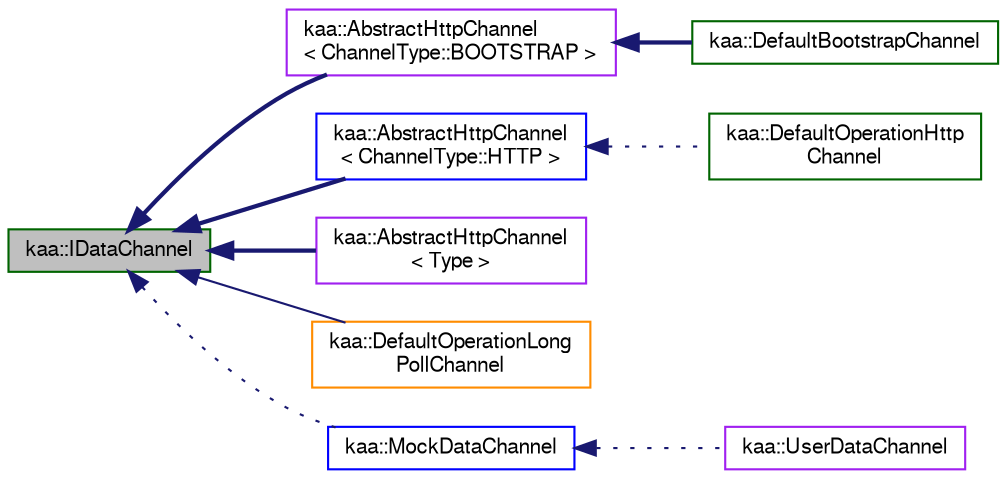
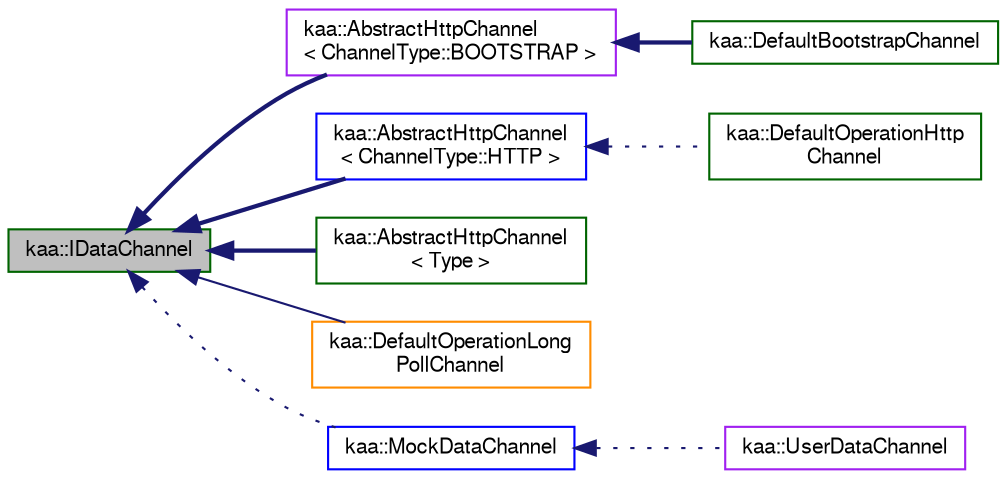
(451, 251) -> (451, 251)
